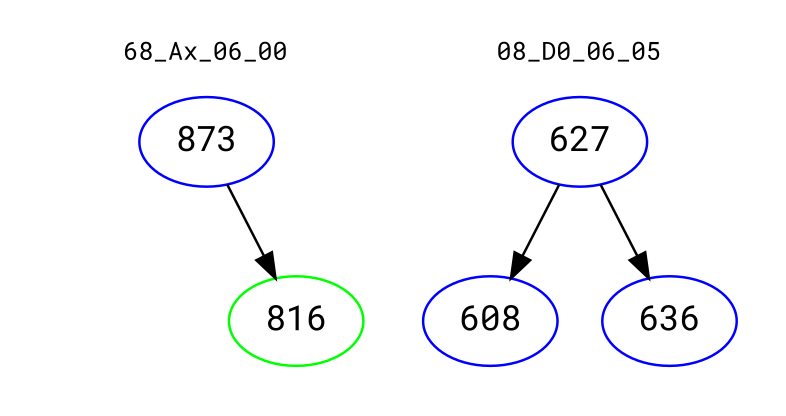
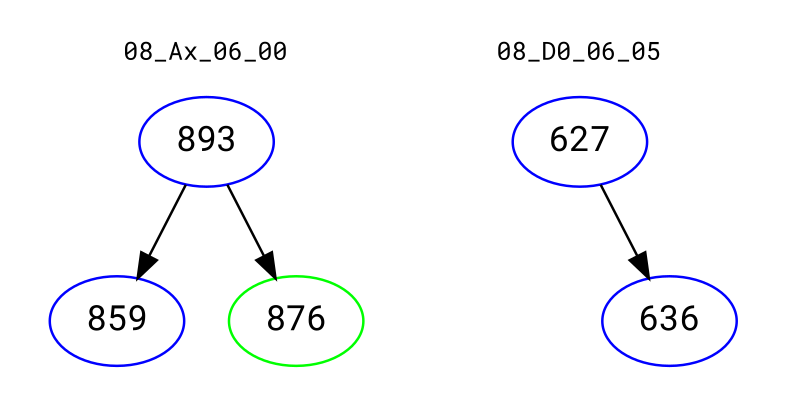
(207, 54) -> (207, 54)
(207, 142) -> (207, 142)
none -> (117, 321)
(296, 321) -> (296, 321)
(490, 321) -> none
